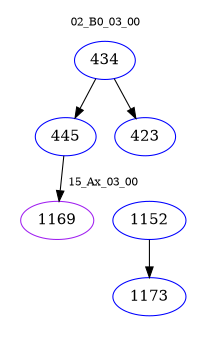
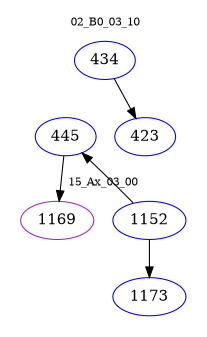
(105, 23) -> (105, 23)
(88, 94) -> (112, 181)
